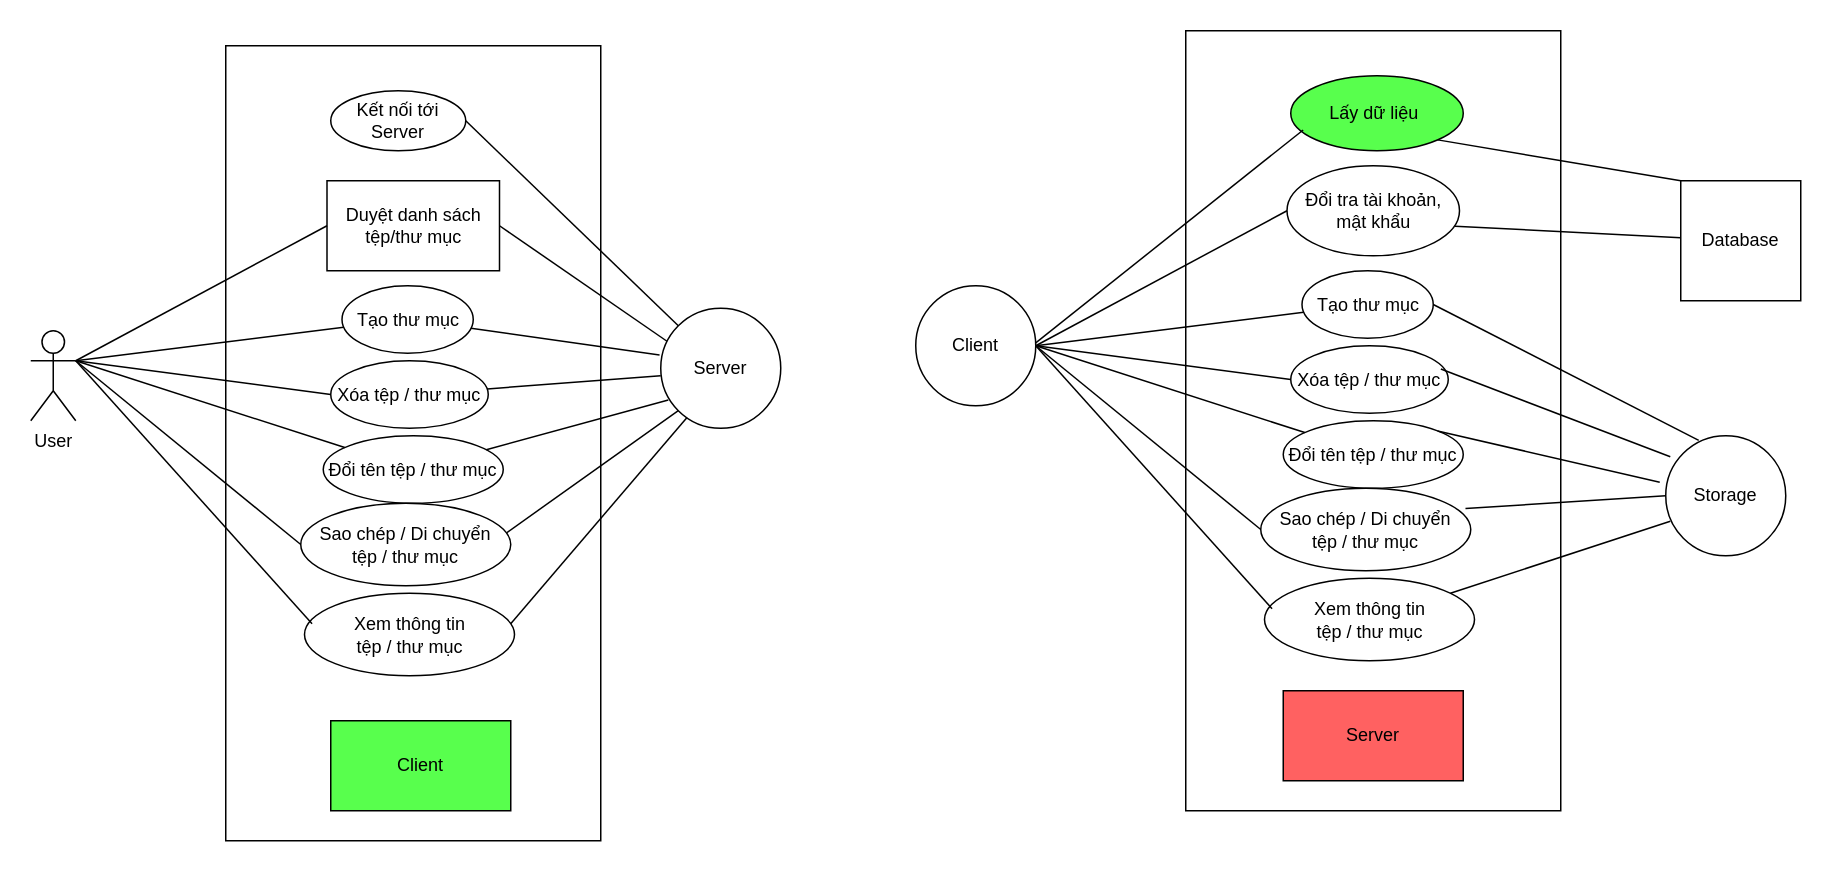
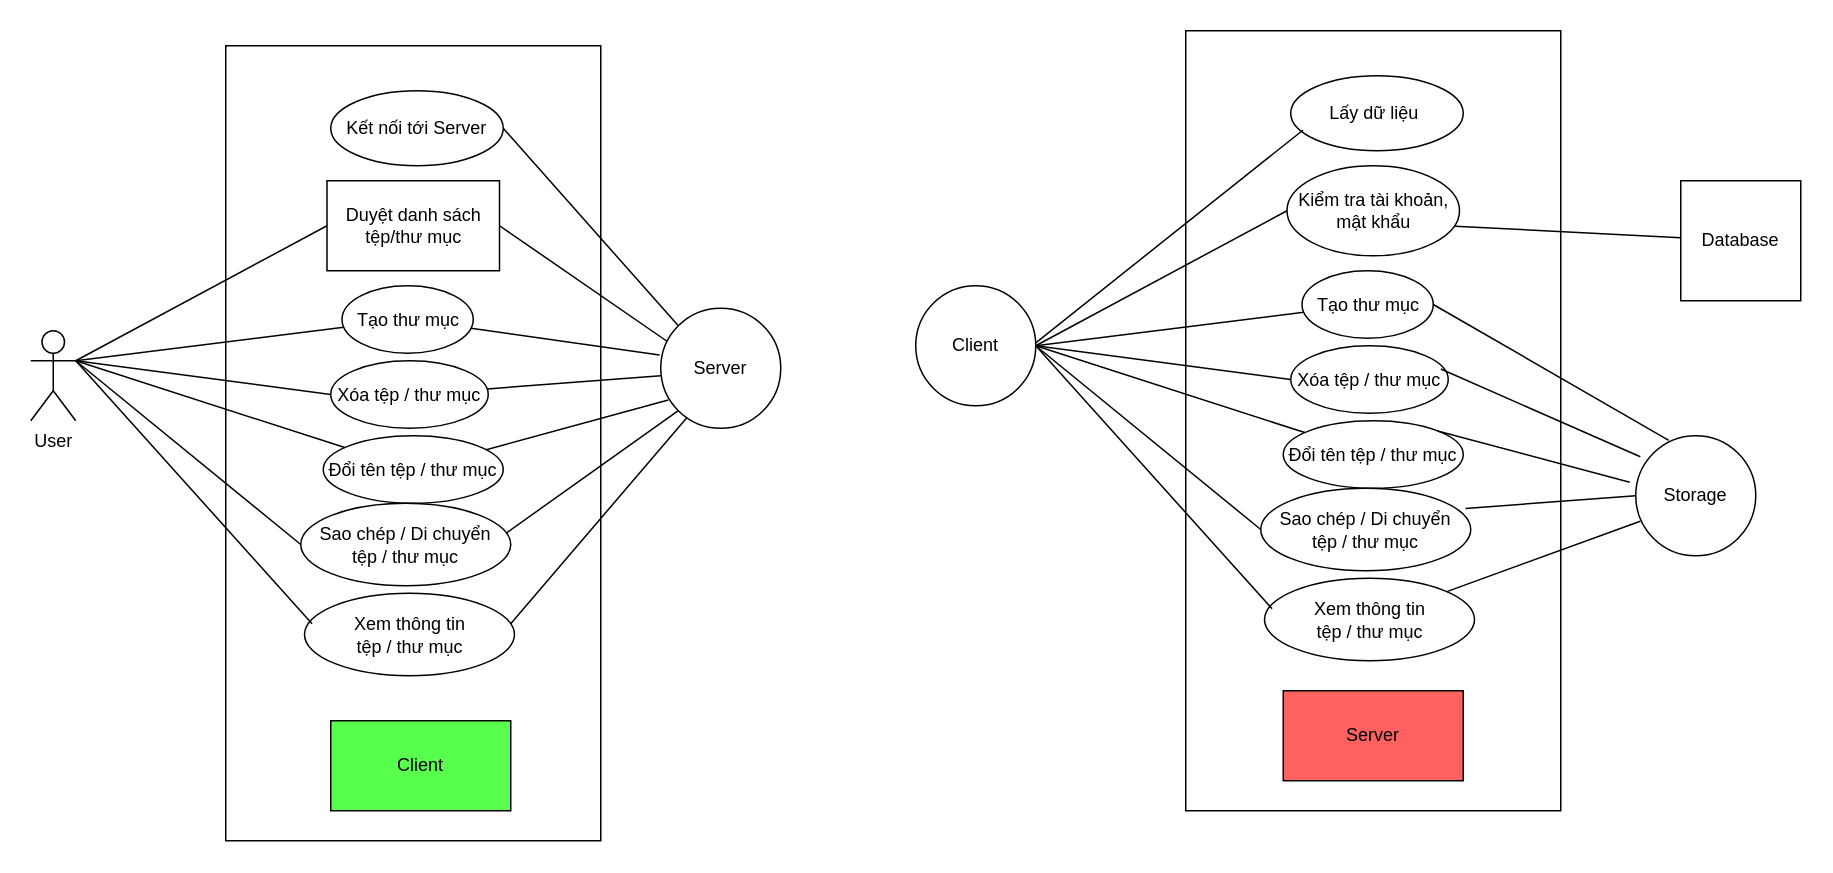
(1377, 113) -> (1377, 113)
(398, 121) -> (417, 128)
(1559, 160) -> none
(1374, 211) -> (1374, 211)
(1726, 496) -> (1696, 496)
